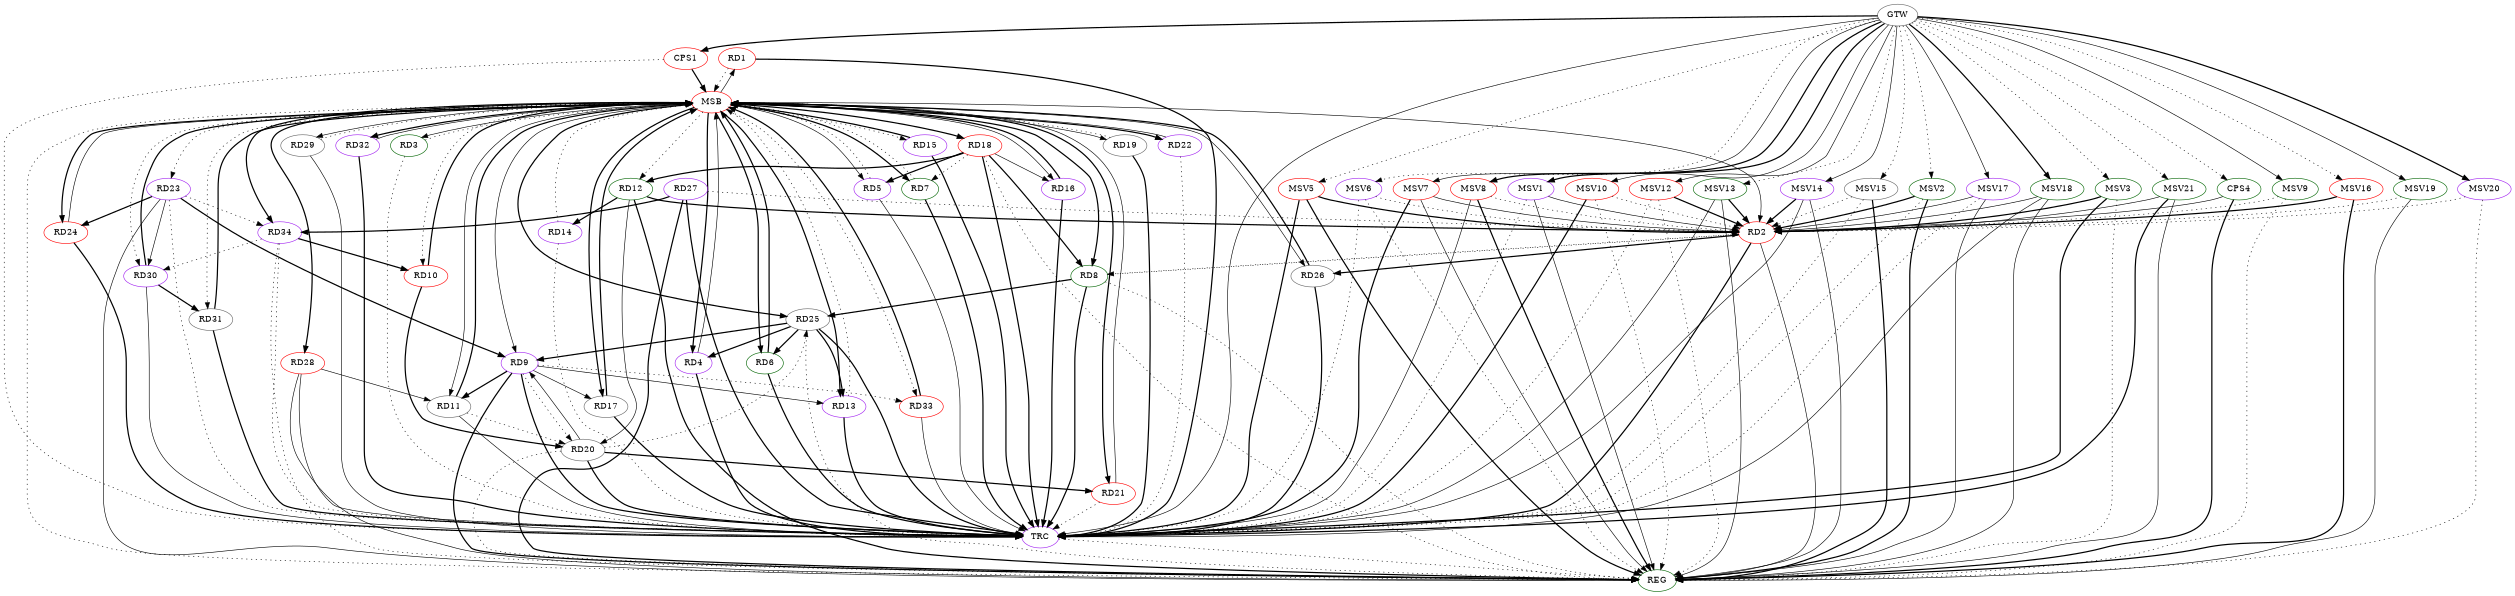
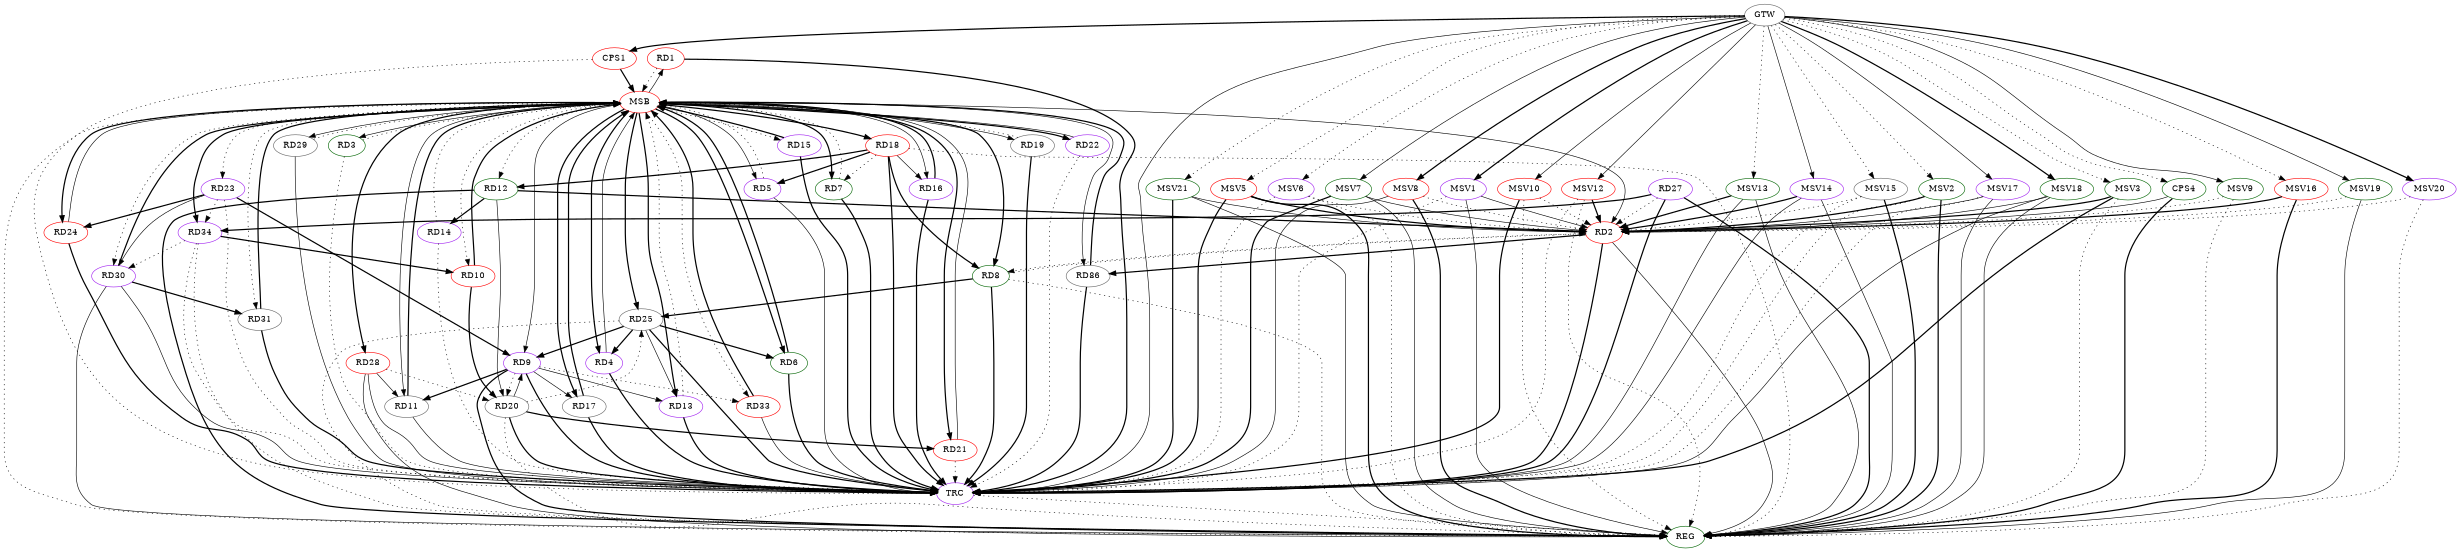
(358, 146) -> none
(1416, 189) -> (1348, 189)
(1313, 276) -> (1088, 276)
(834, 358) -> (660, 360)
(513, 427) -> (434, 384)
(366, 551) -> (760, 529)
